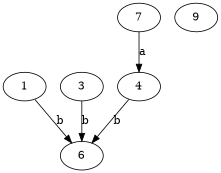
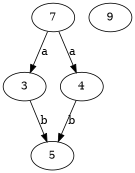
none -> (40, 48)
(25, 87) -> none
(82, 156) -> (52, 156)
